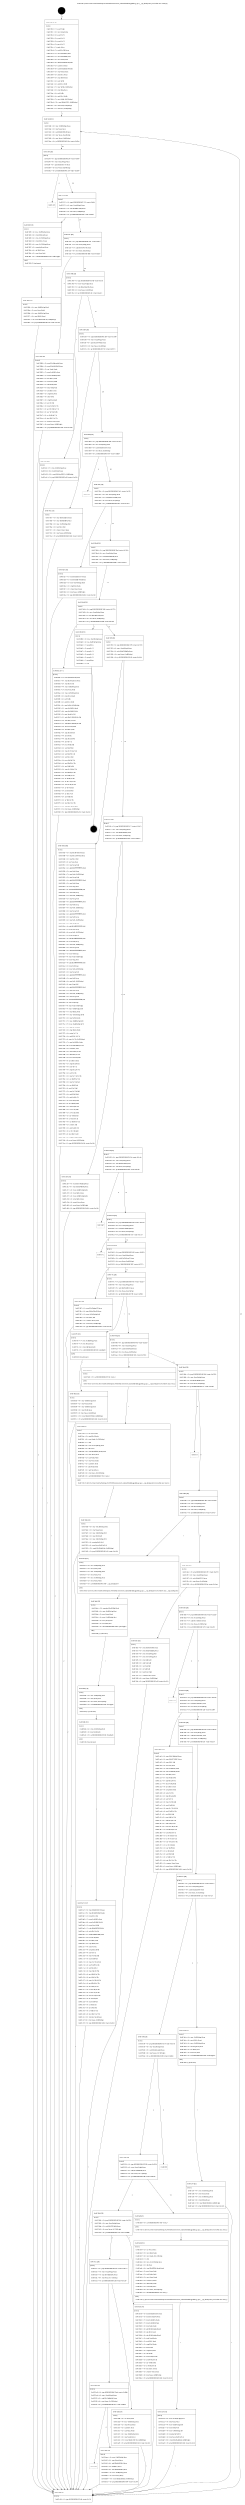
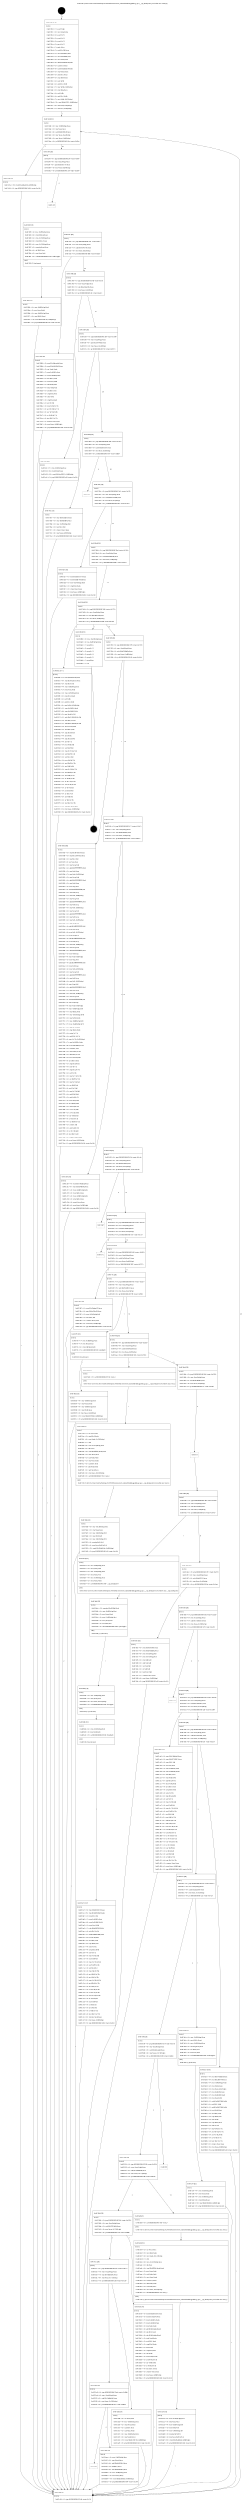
none -> (22, 183)
(77, 205) -> none
(200, 1440) -> (196, 1474)
none -> (219, 2110)
